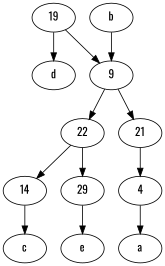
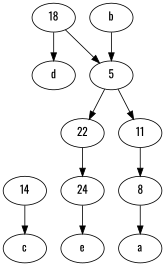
(54, 18) -> (54, 18)
(111, 75) -> (111, 75)
(140, 133) -> (140, 133)
(57, 159) -> none
(83, 191) -> (83, 191)
(140, 191) -> (140, 191)
